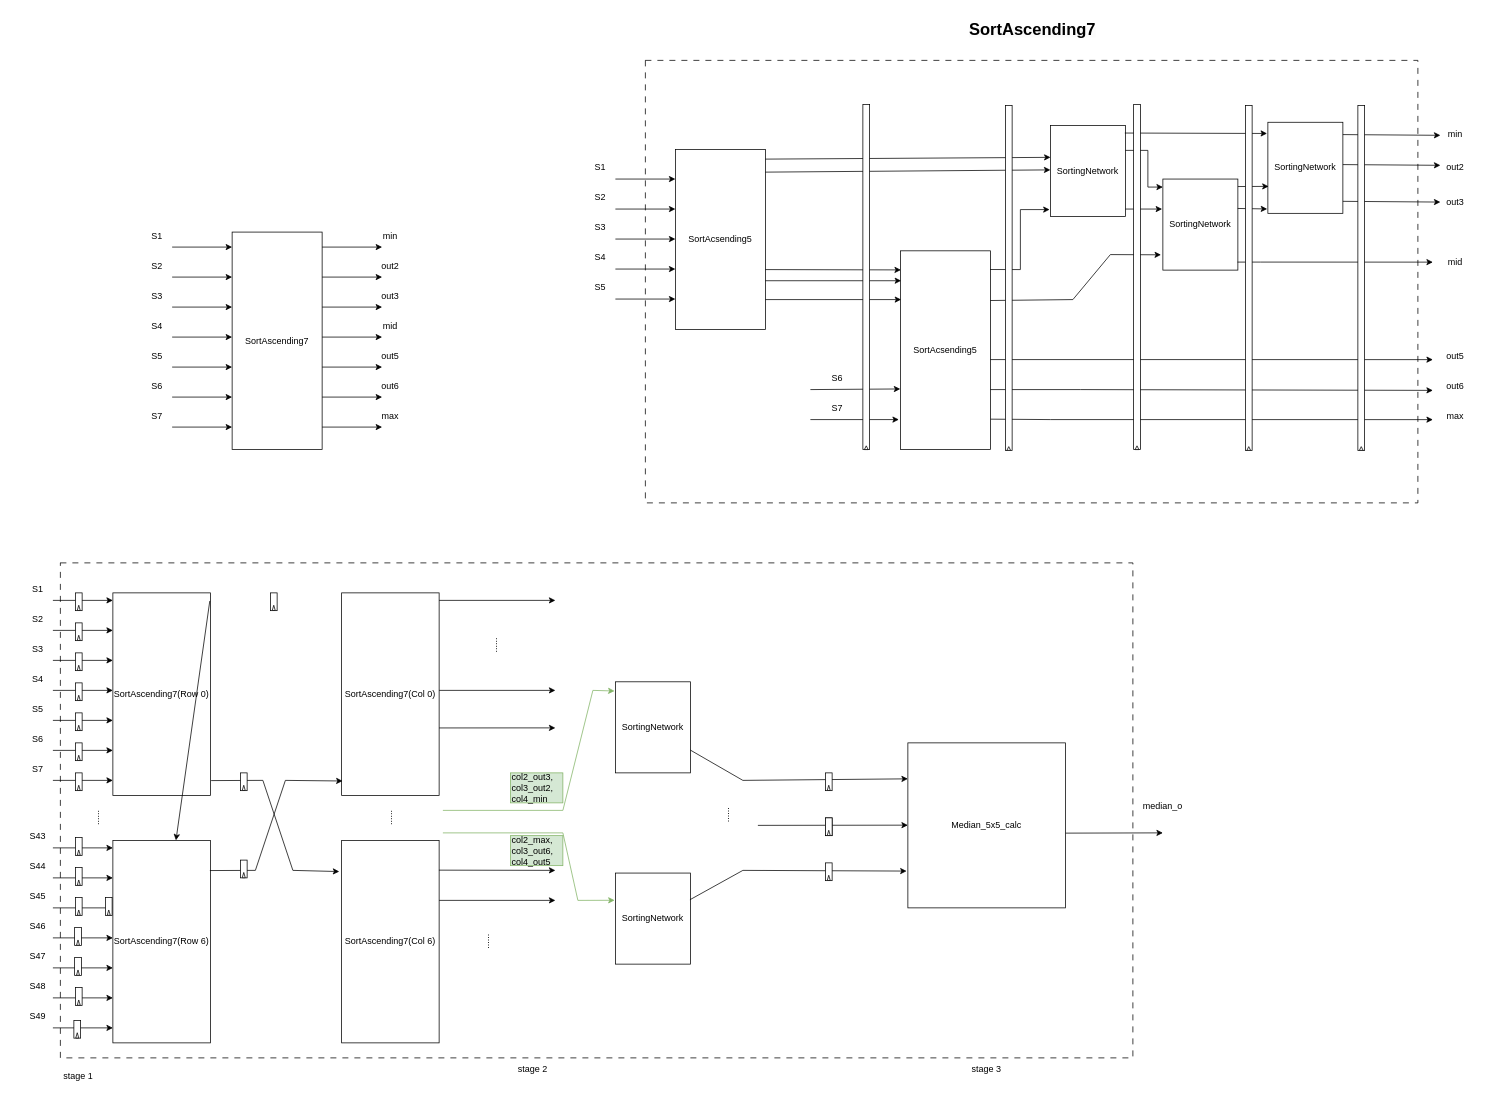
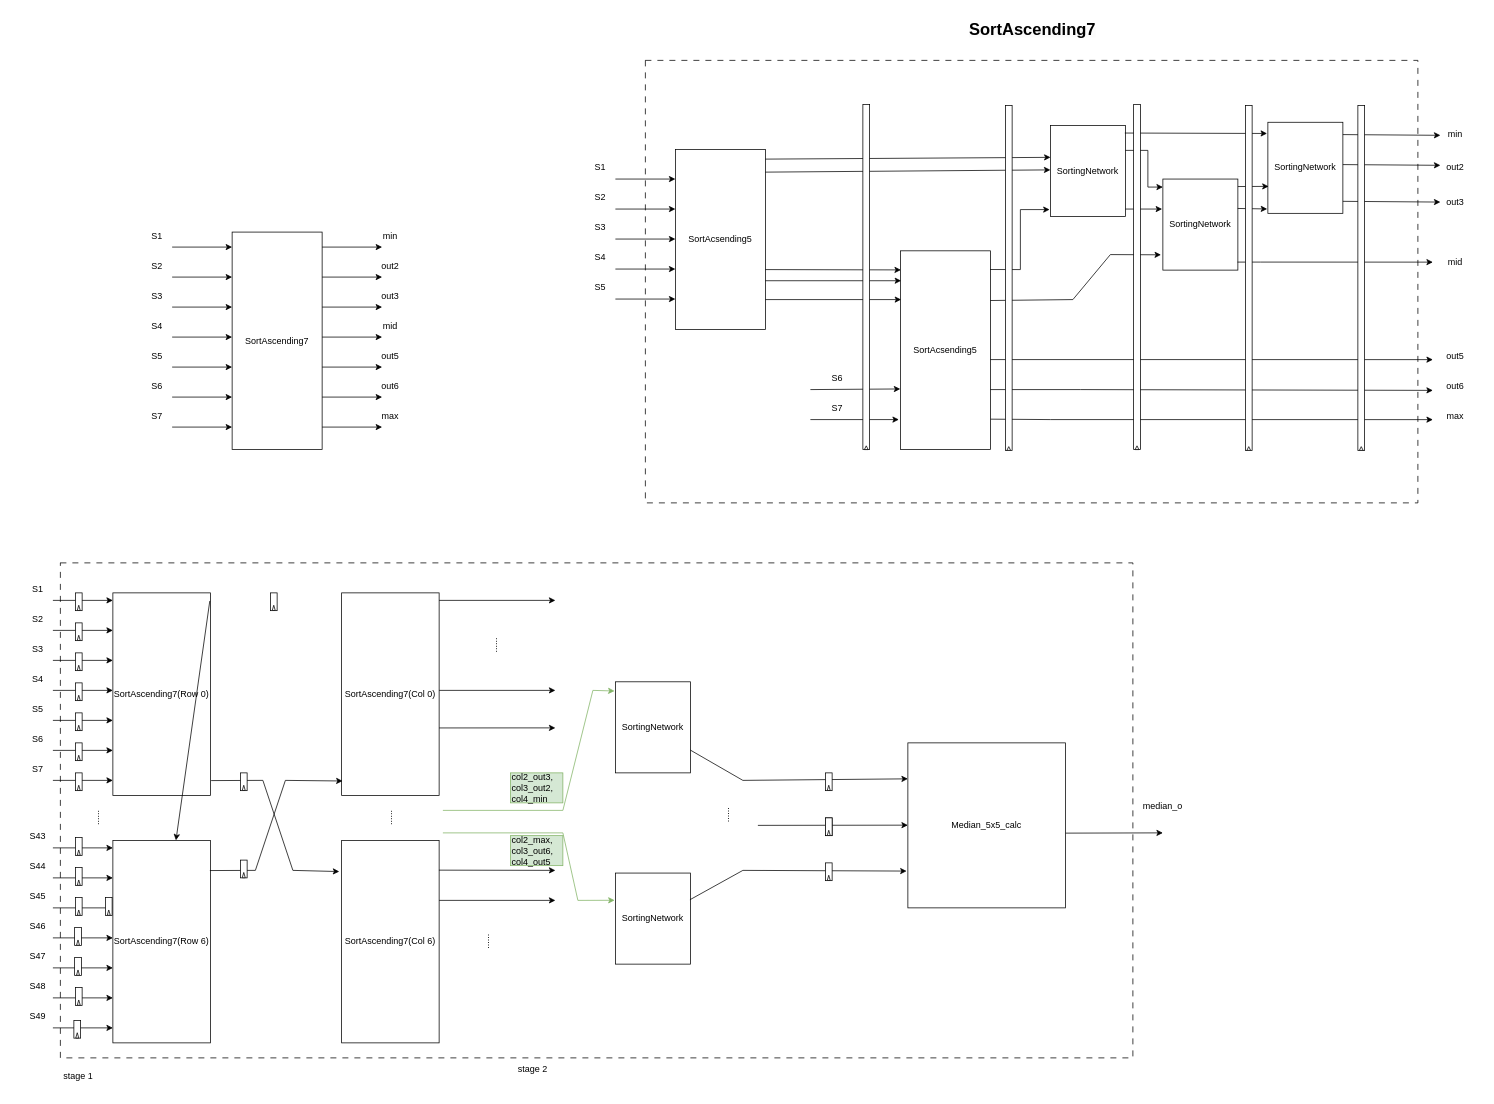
(987, 1069) -> none
